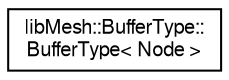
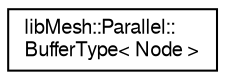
(115, 40) -> (113, 40)
